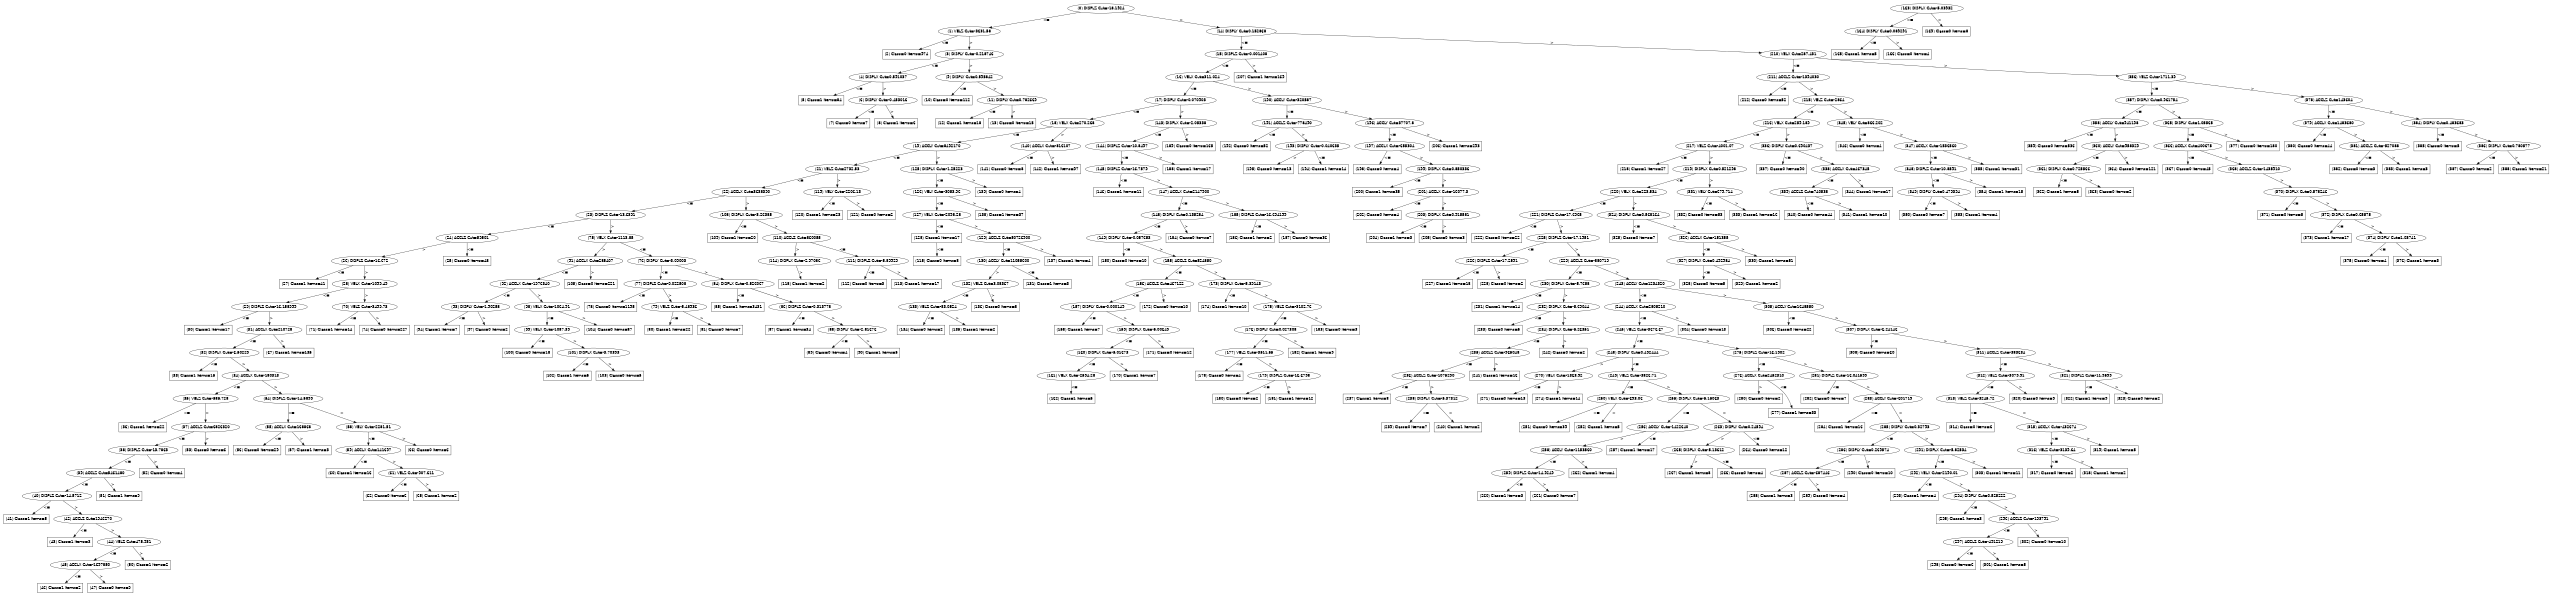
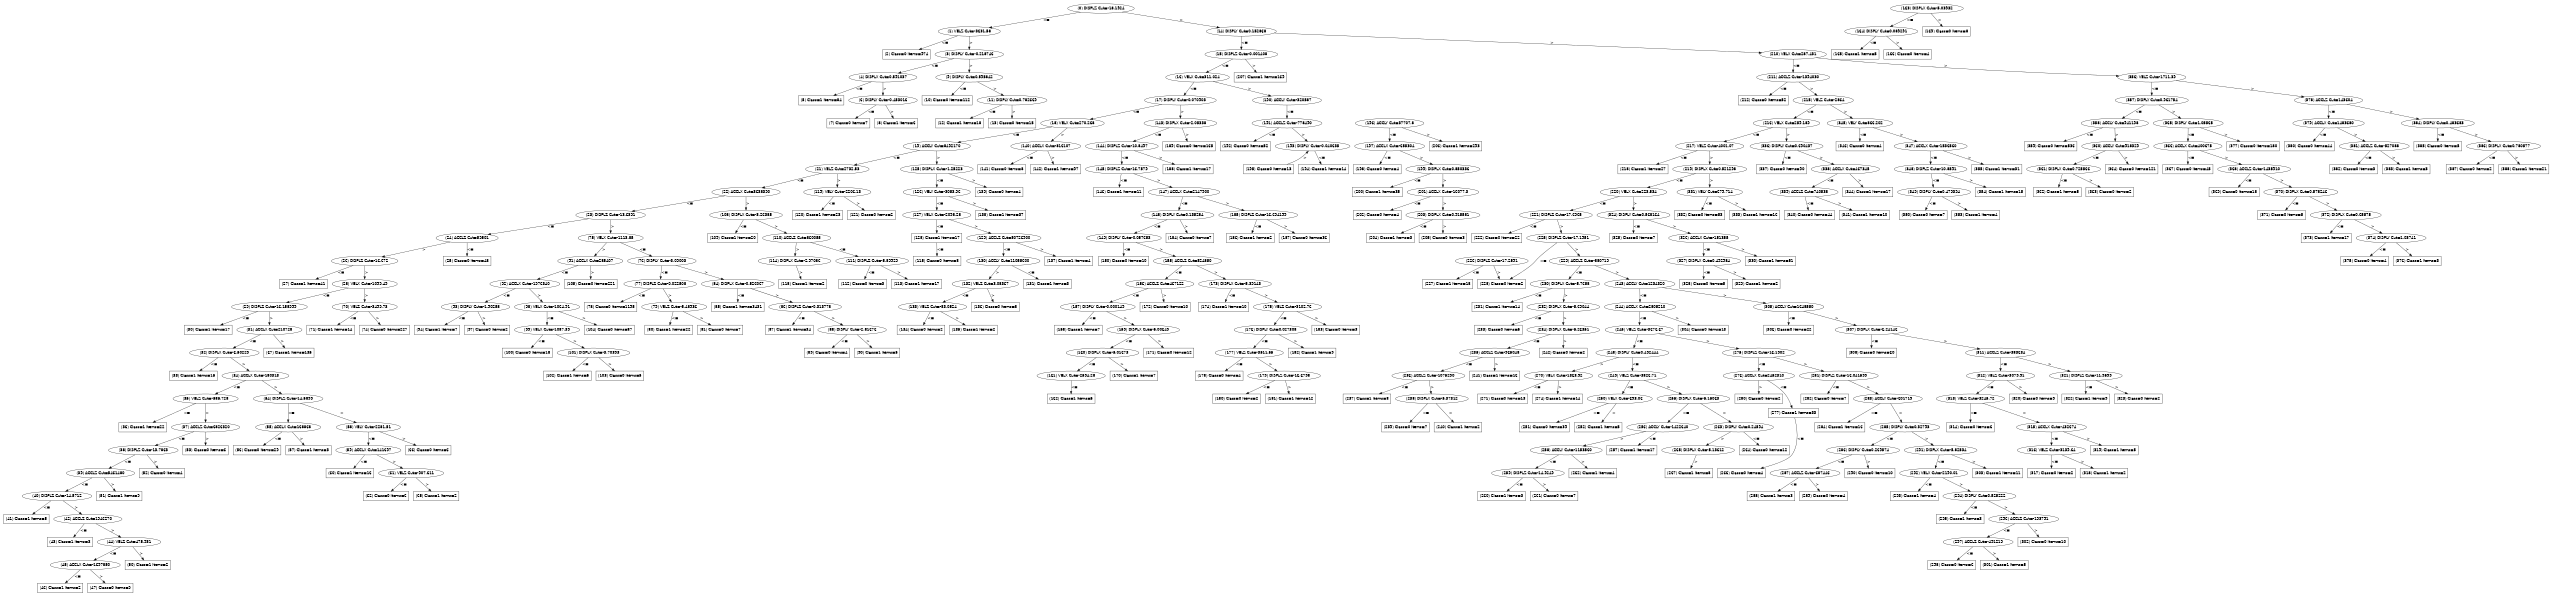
(1337, 111) -> none
(2115, 146) -> (2115, 146)
(1292, 157) -> (1297, 160)
none -> (2234, 192)
(1525, 248) -> (1535, 261)
(1718, 461) -> (1794, 452)
